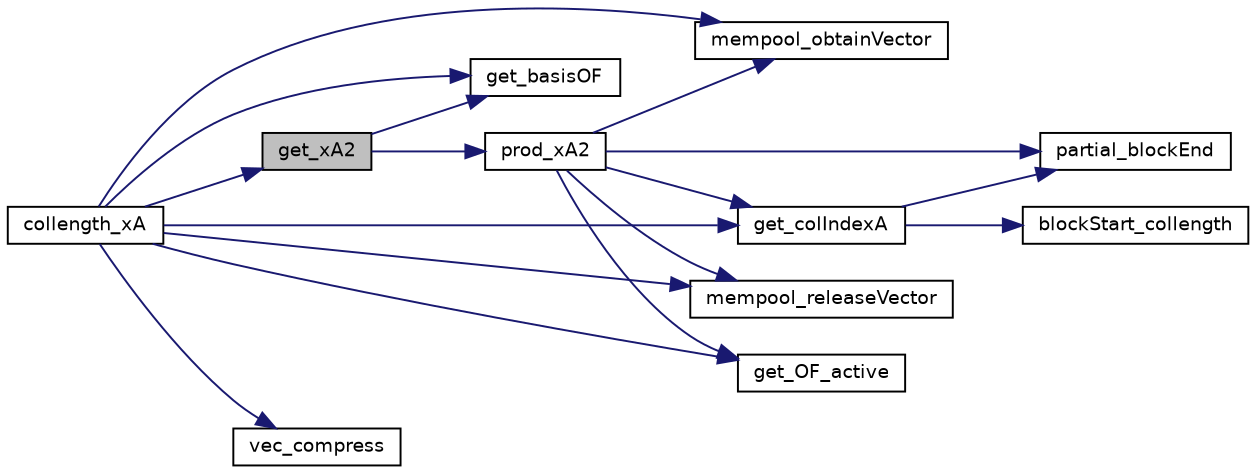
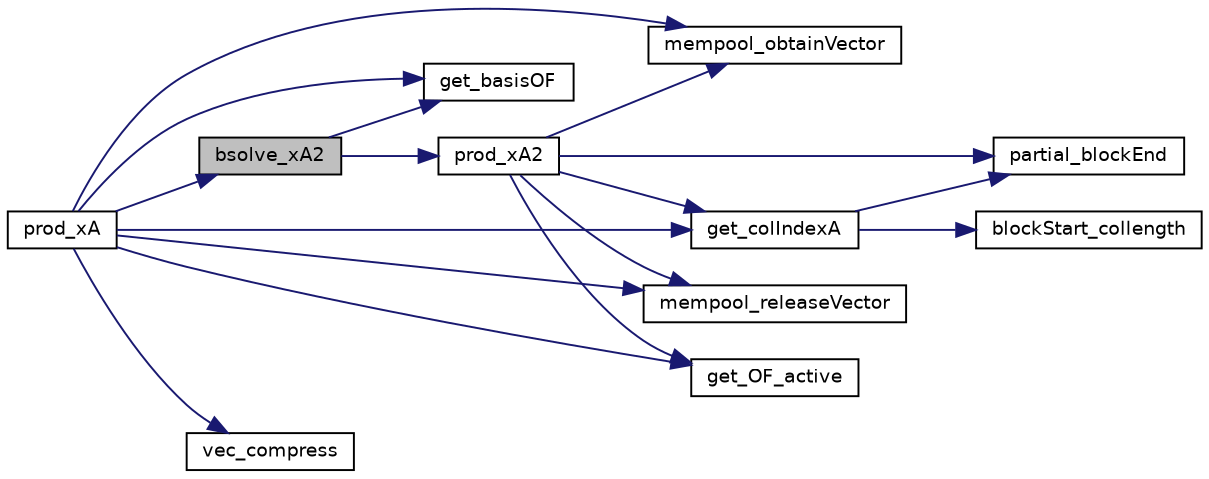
(317, 151) -> (270, 156)
(86, 225) -> (62, 230)
